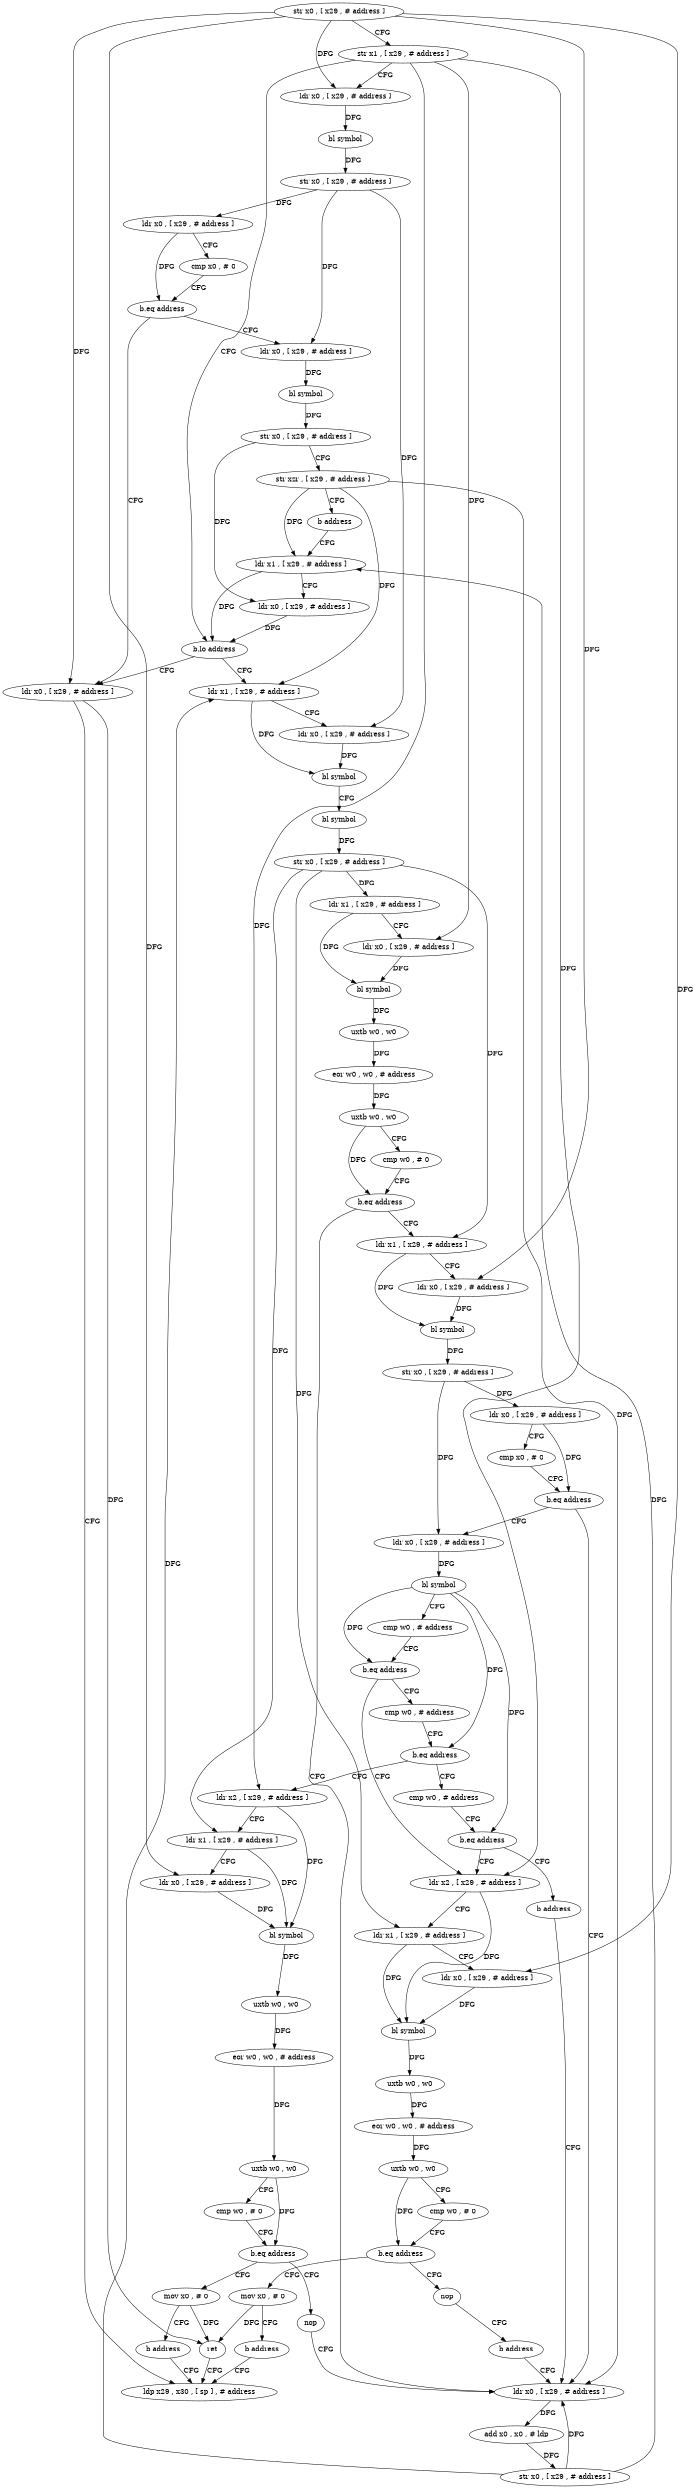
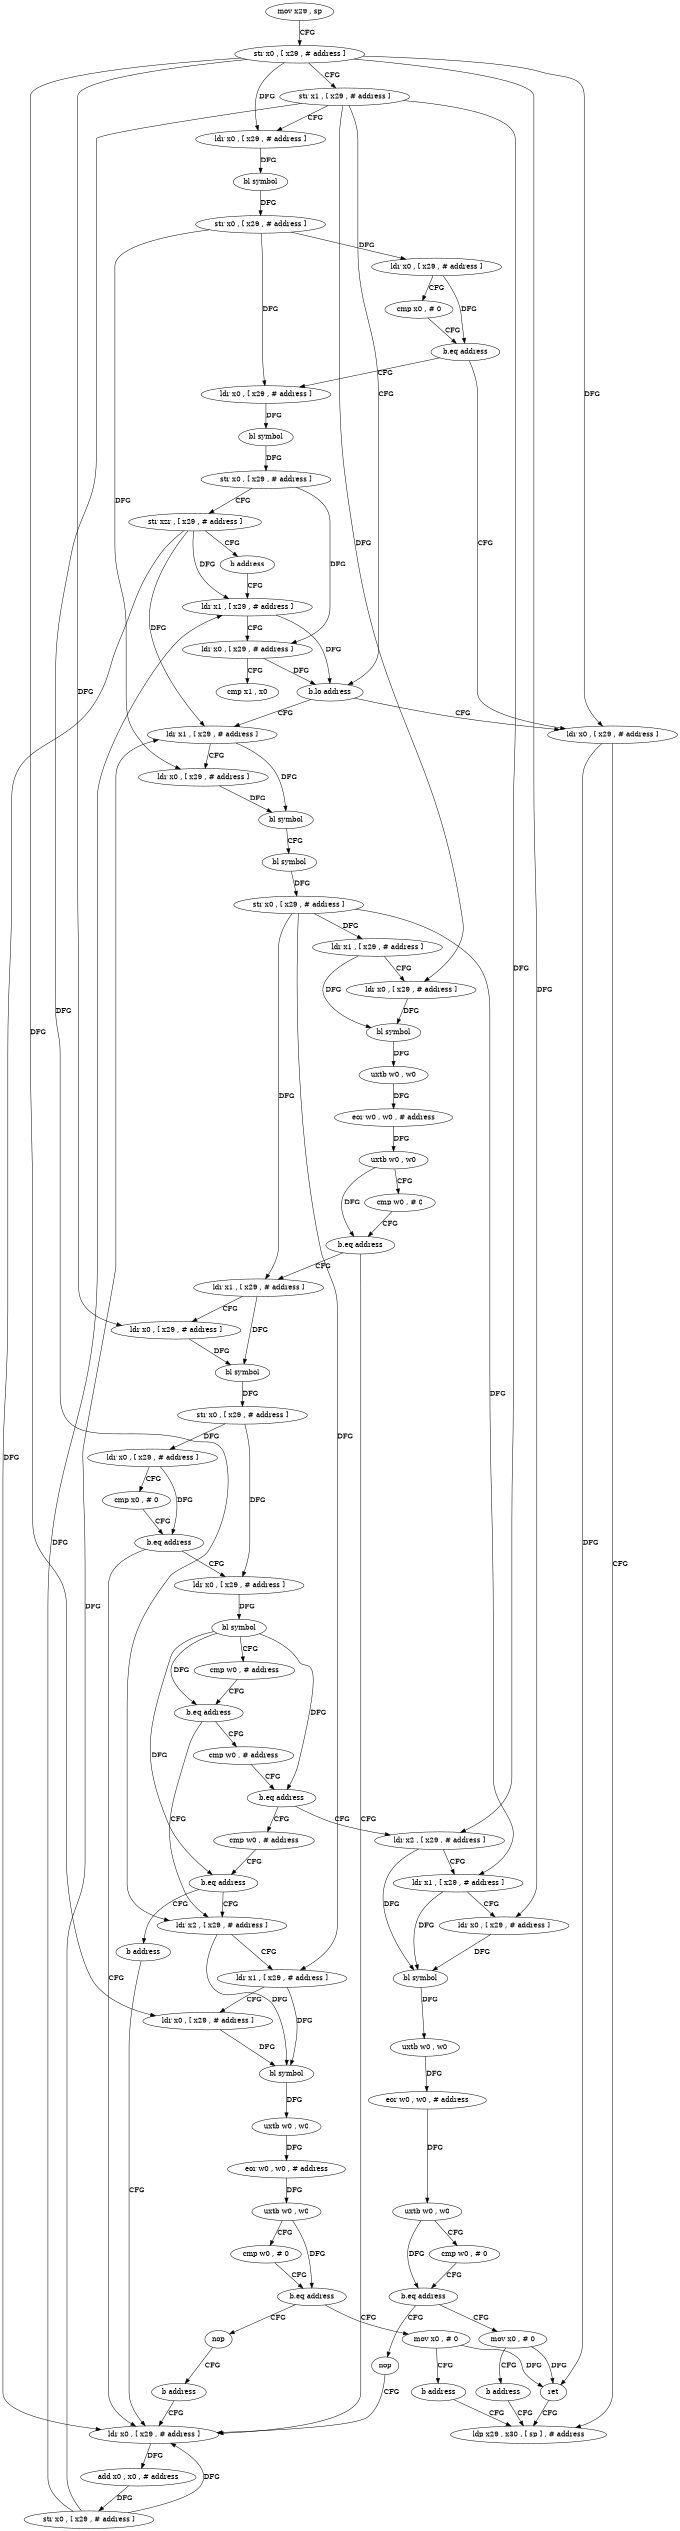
none -> (300, 12)
none -> (247, 692)
(517, 2435) -> (138, 2477)
